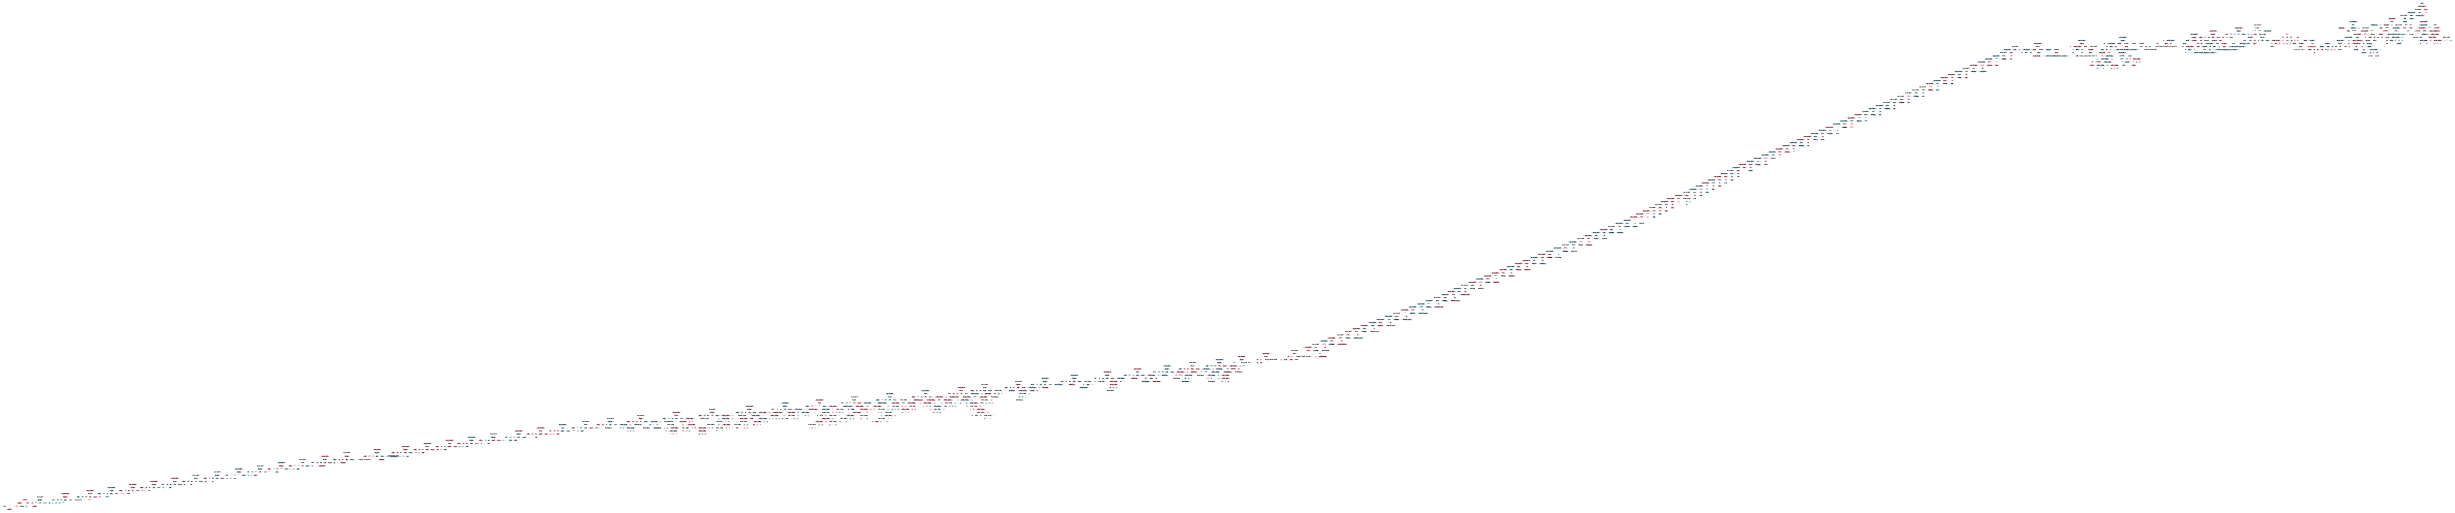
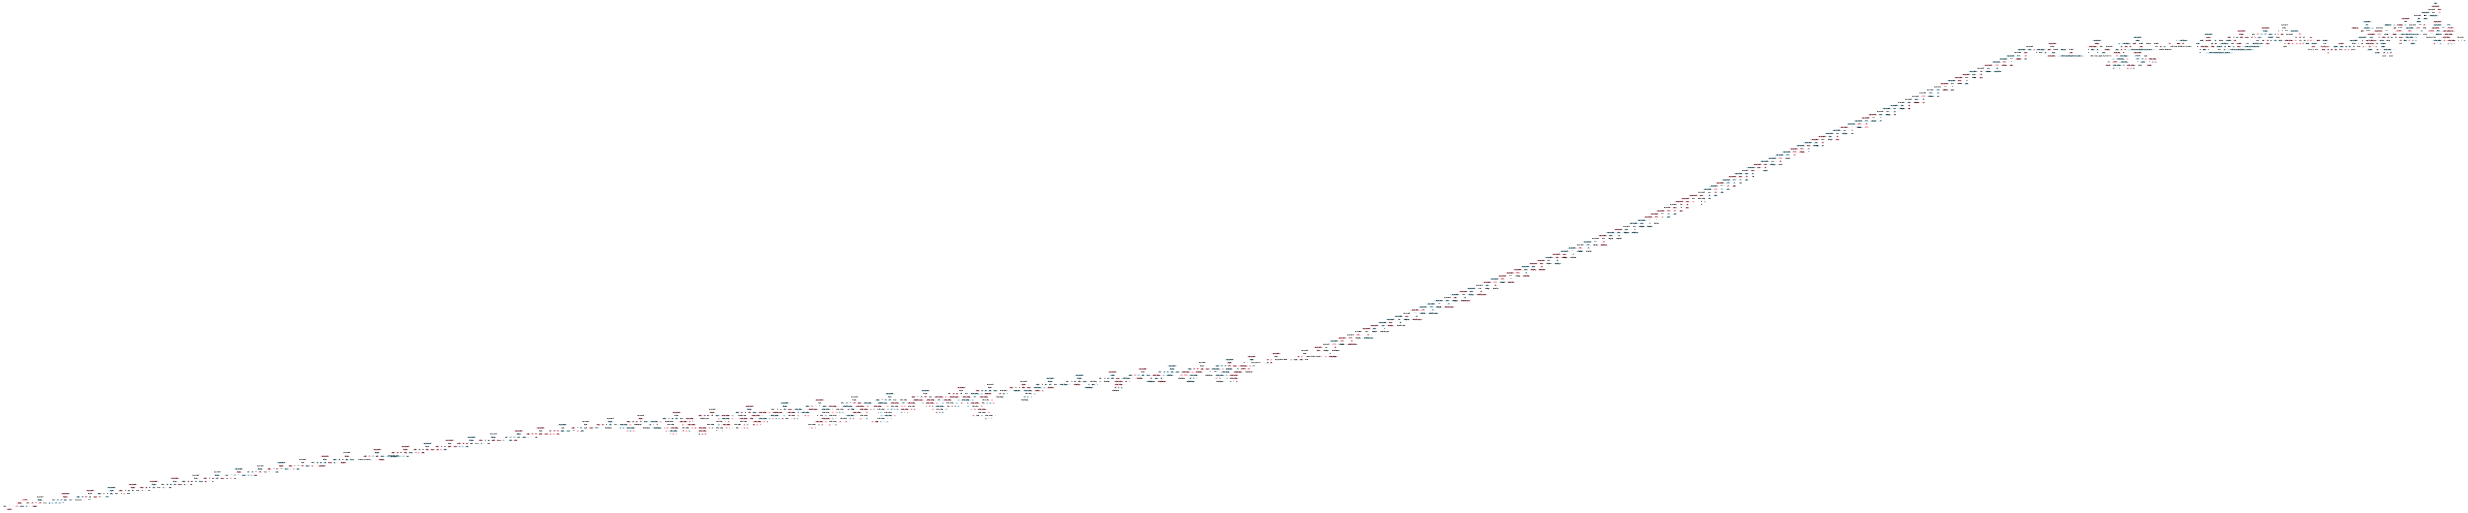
none -> (1471, 295)
